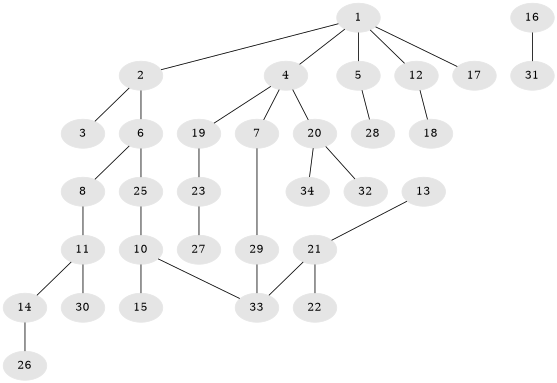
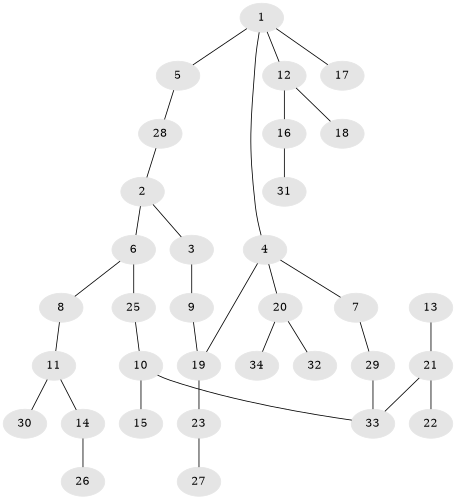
(250, 47) -> (151, 163)
none -> (284, 105)
none -> (192, 308)
